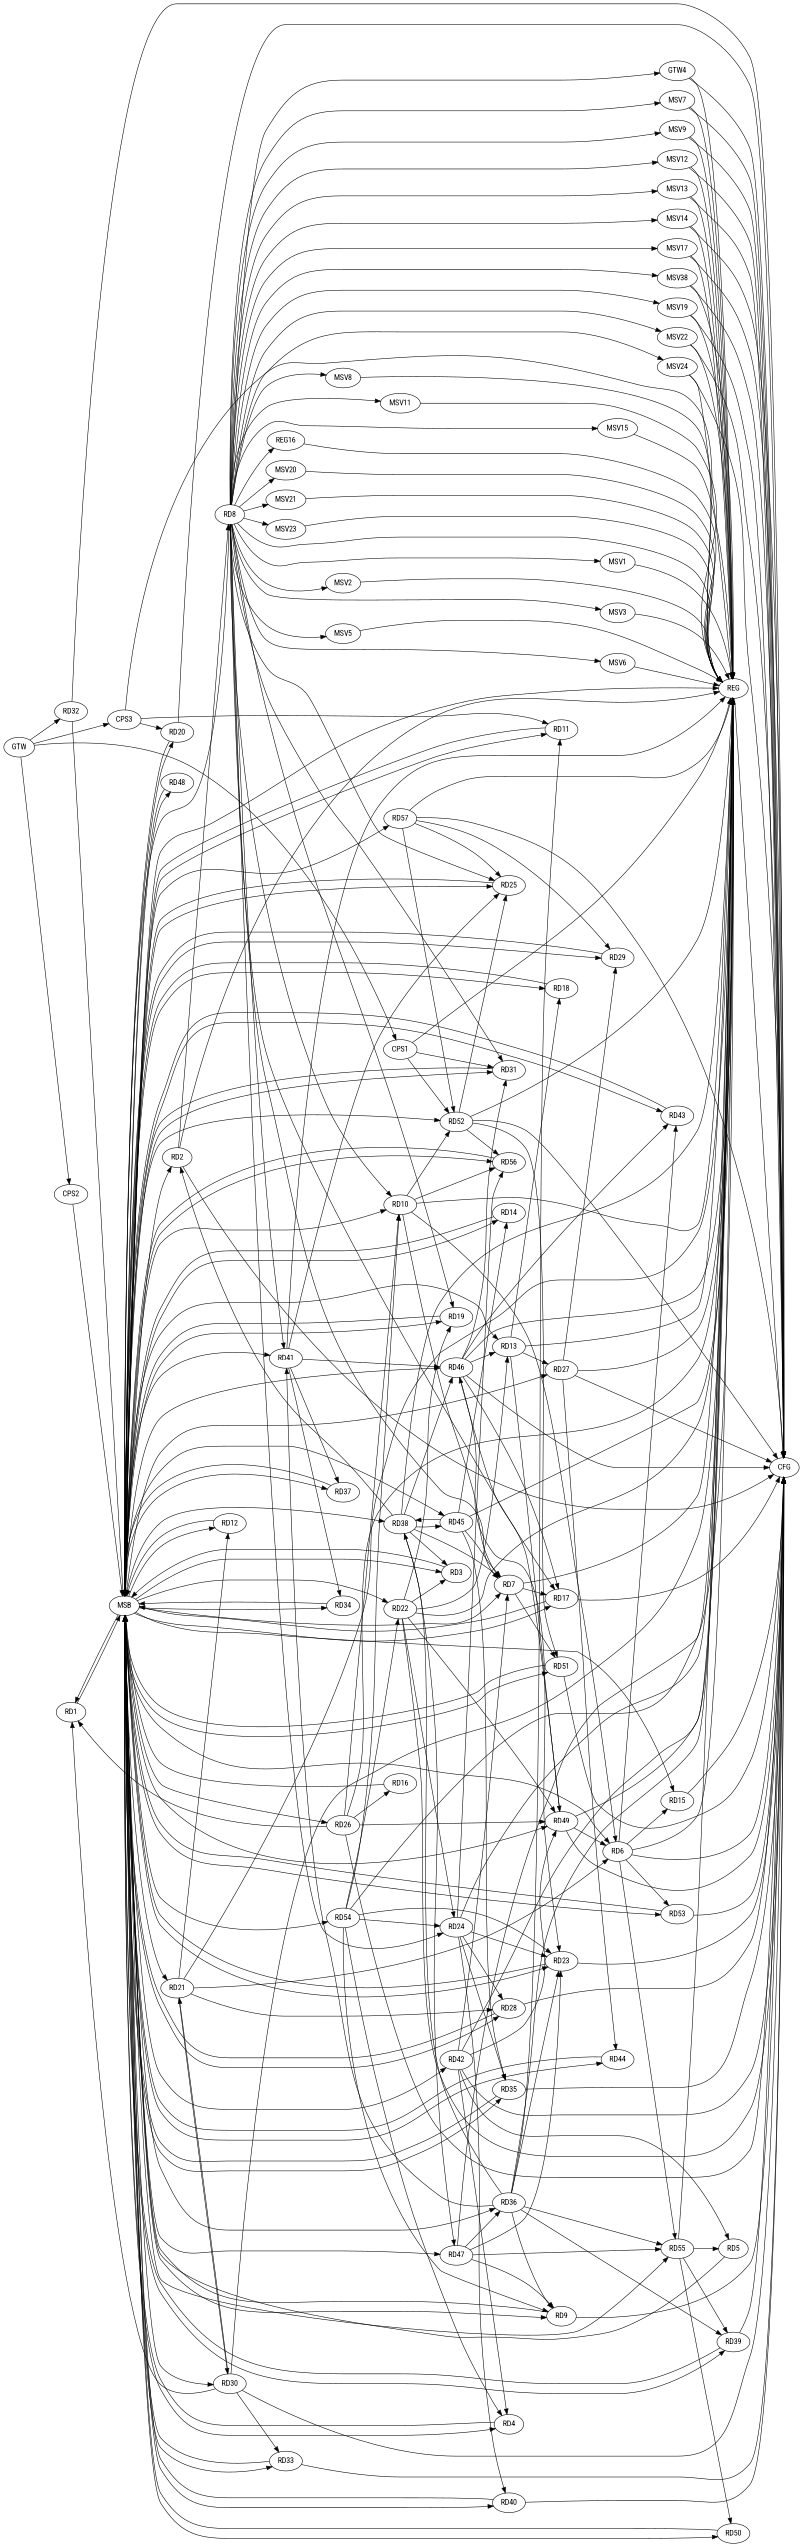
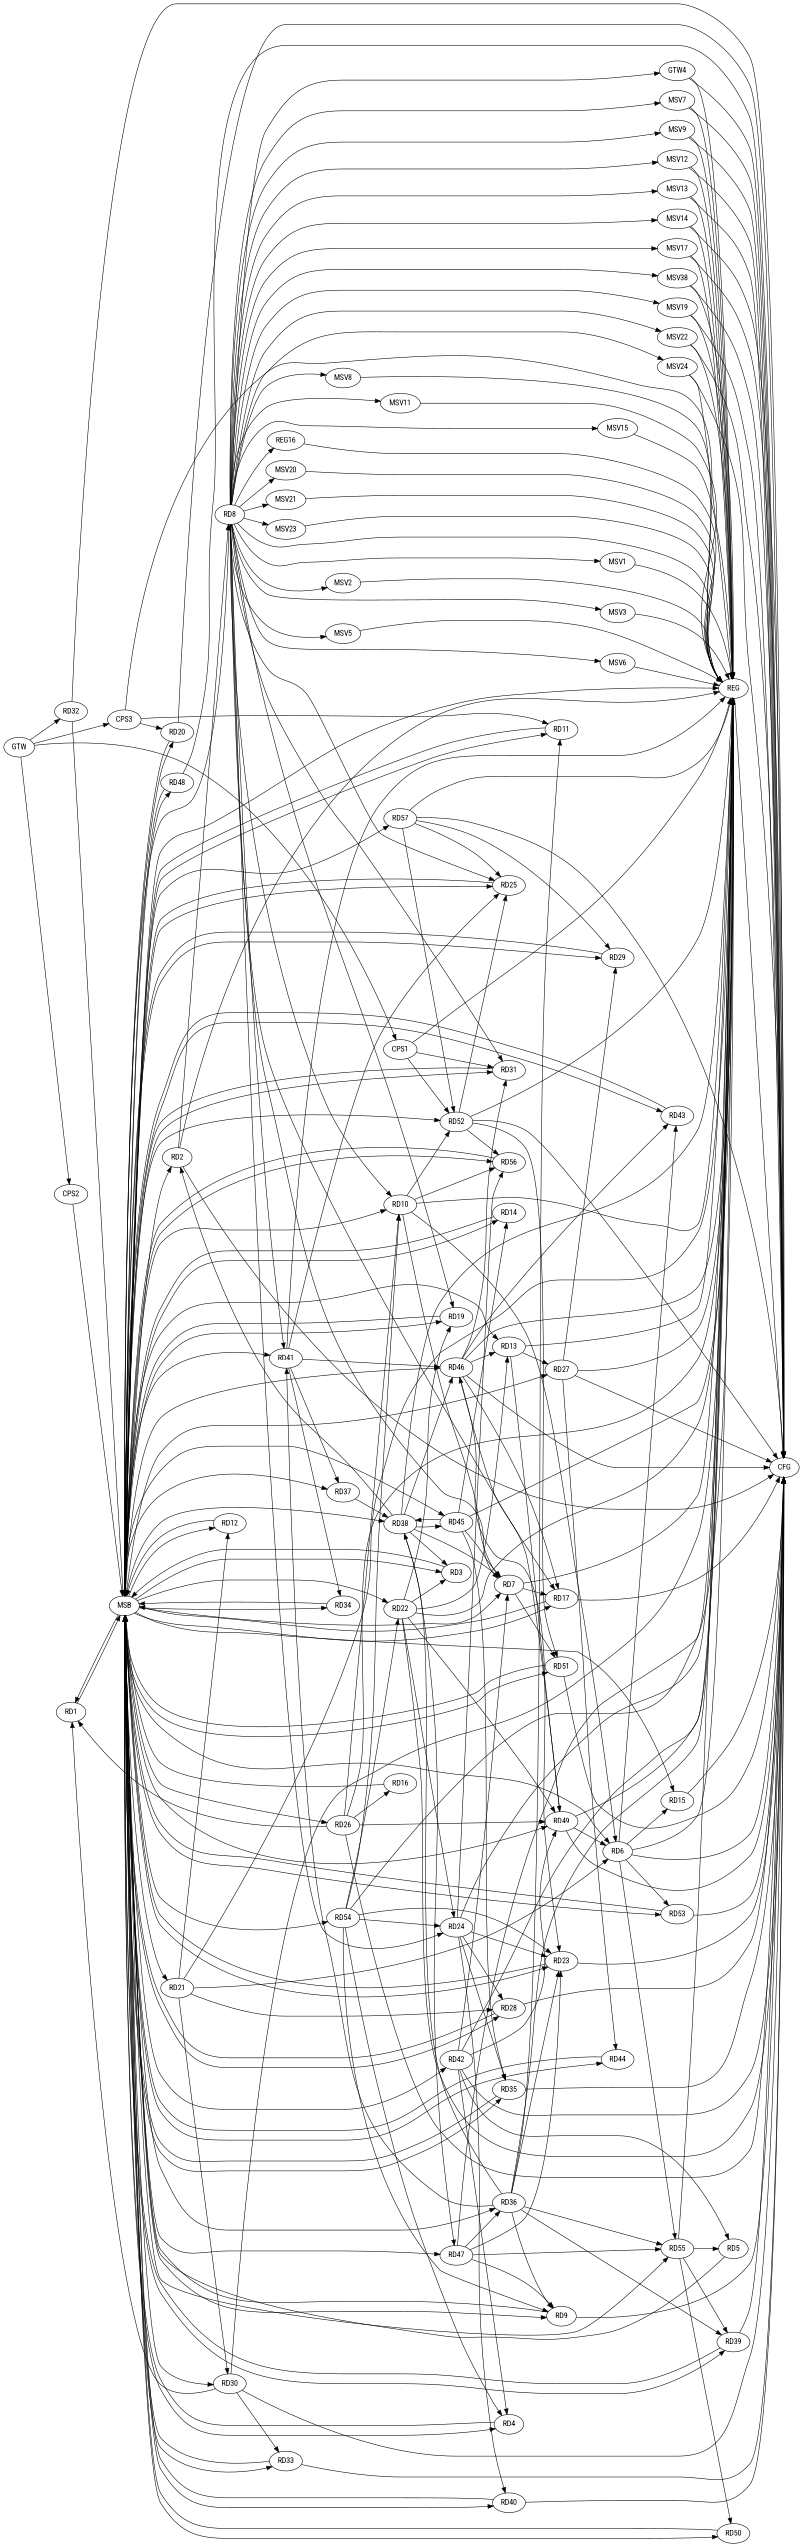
none -> (755, 156)
(562, 989) -> none
(188, 1472) -> (369, 1506)
(204, 2189) -> none
